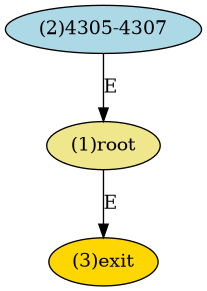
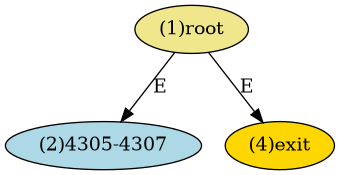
(103, 81) -> (152, 82)
(103, 262) -> (280, 146)
